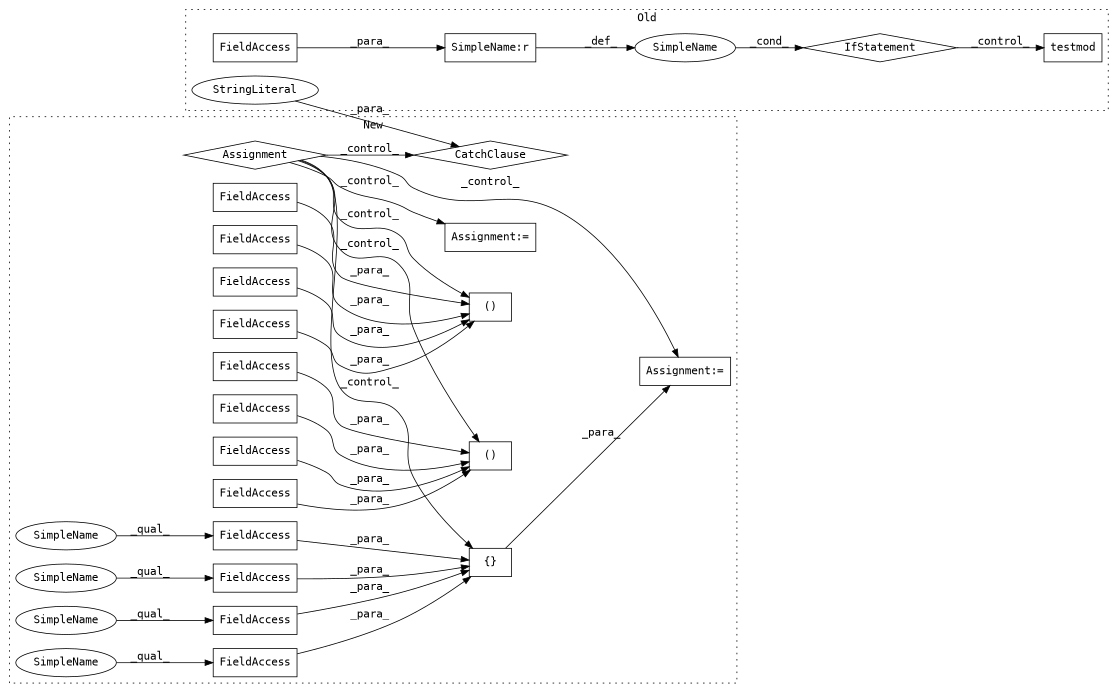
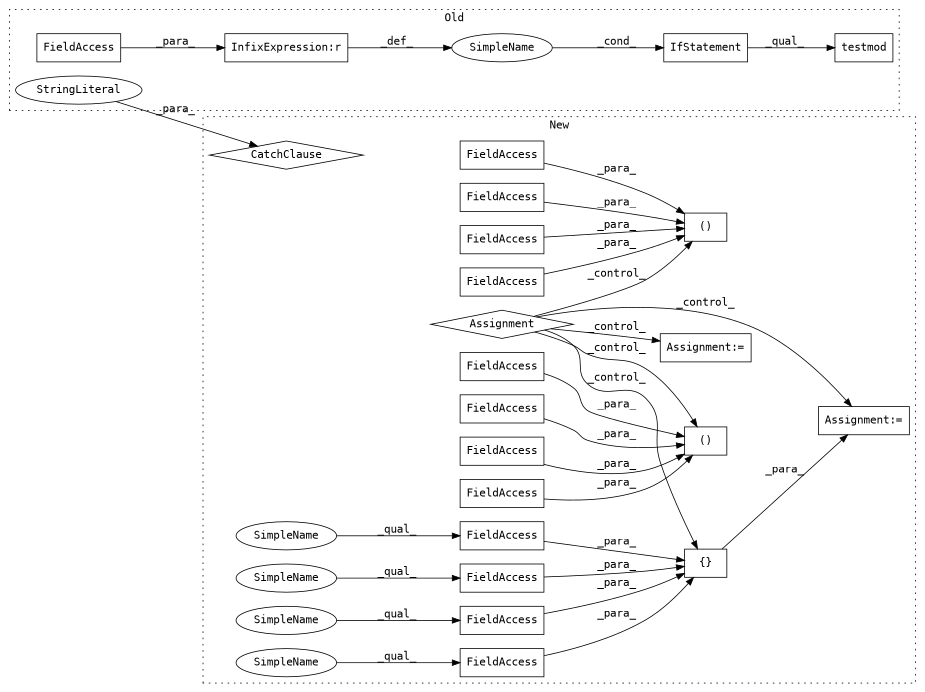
(1001, 42) -> (785, 42)
(490, 48) -> (286, 48)
(880, 48) -> (706, 48)
(366, 155) -> none
